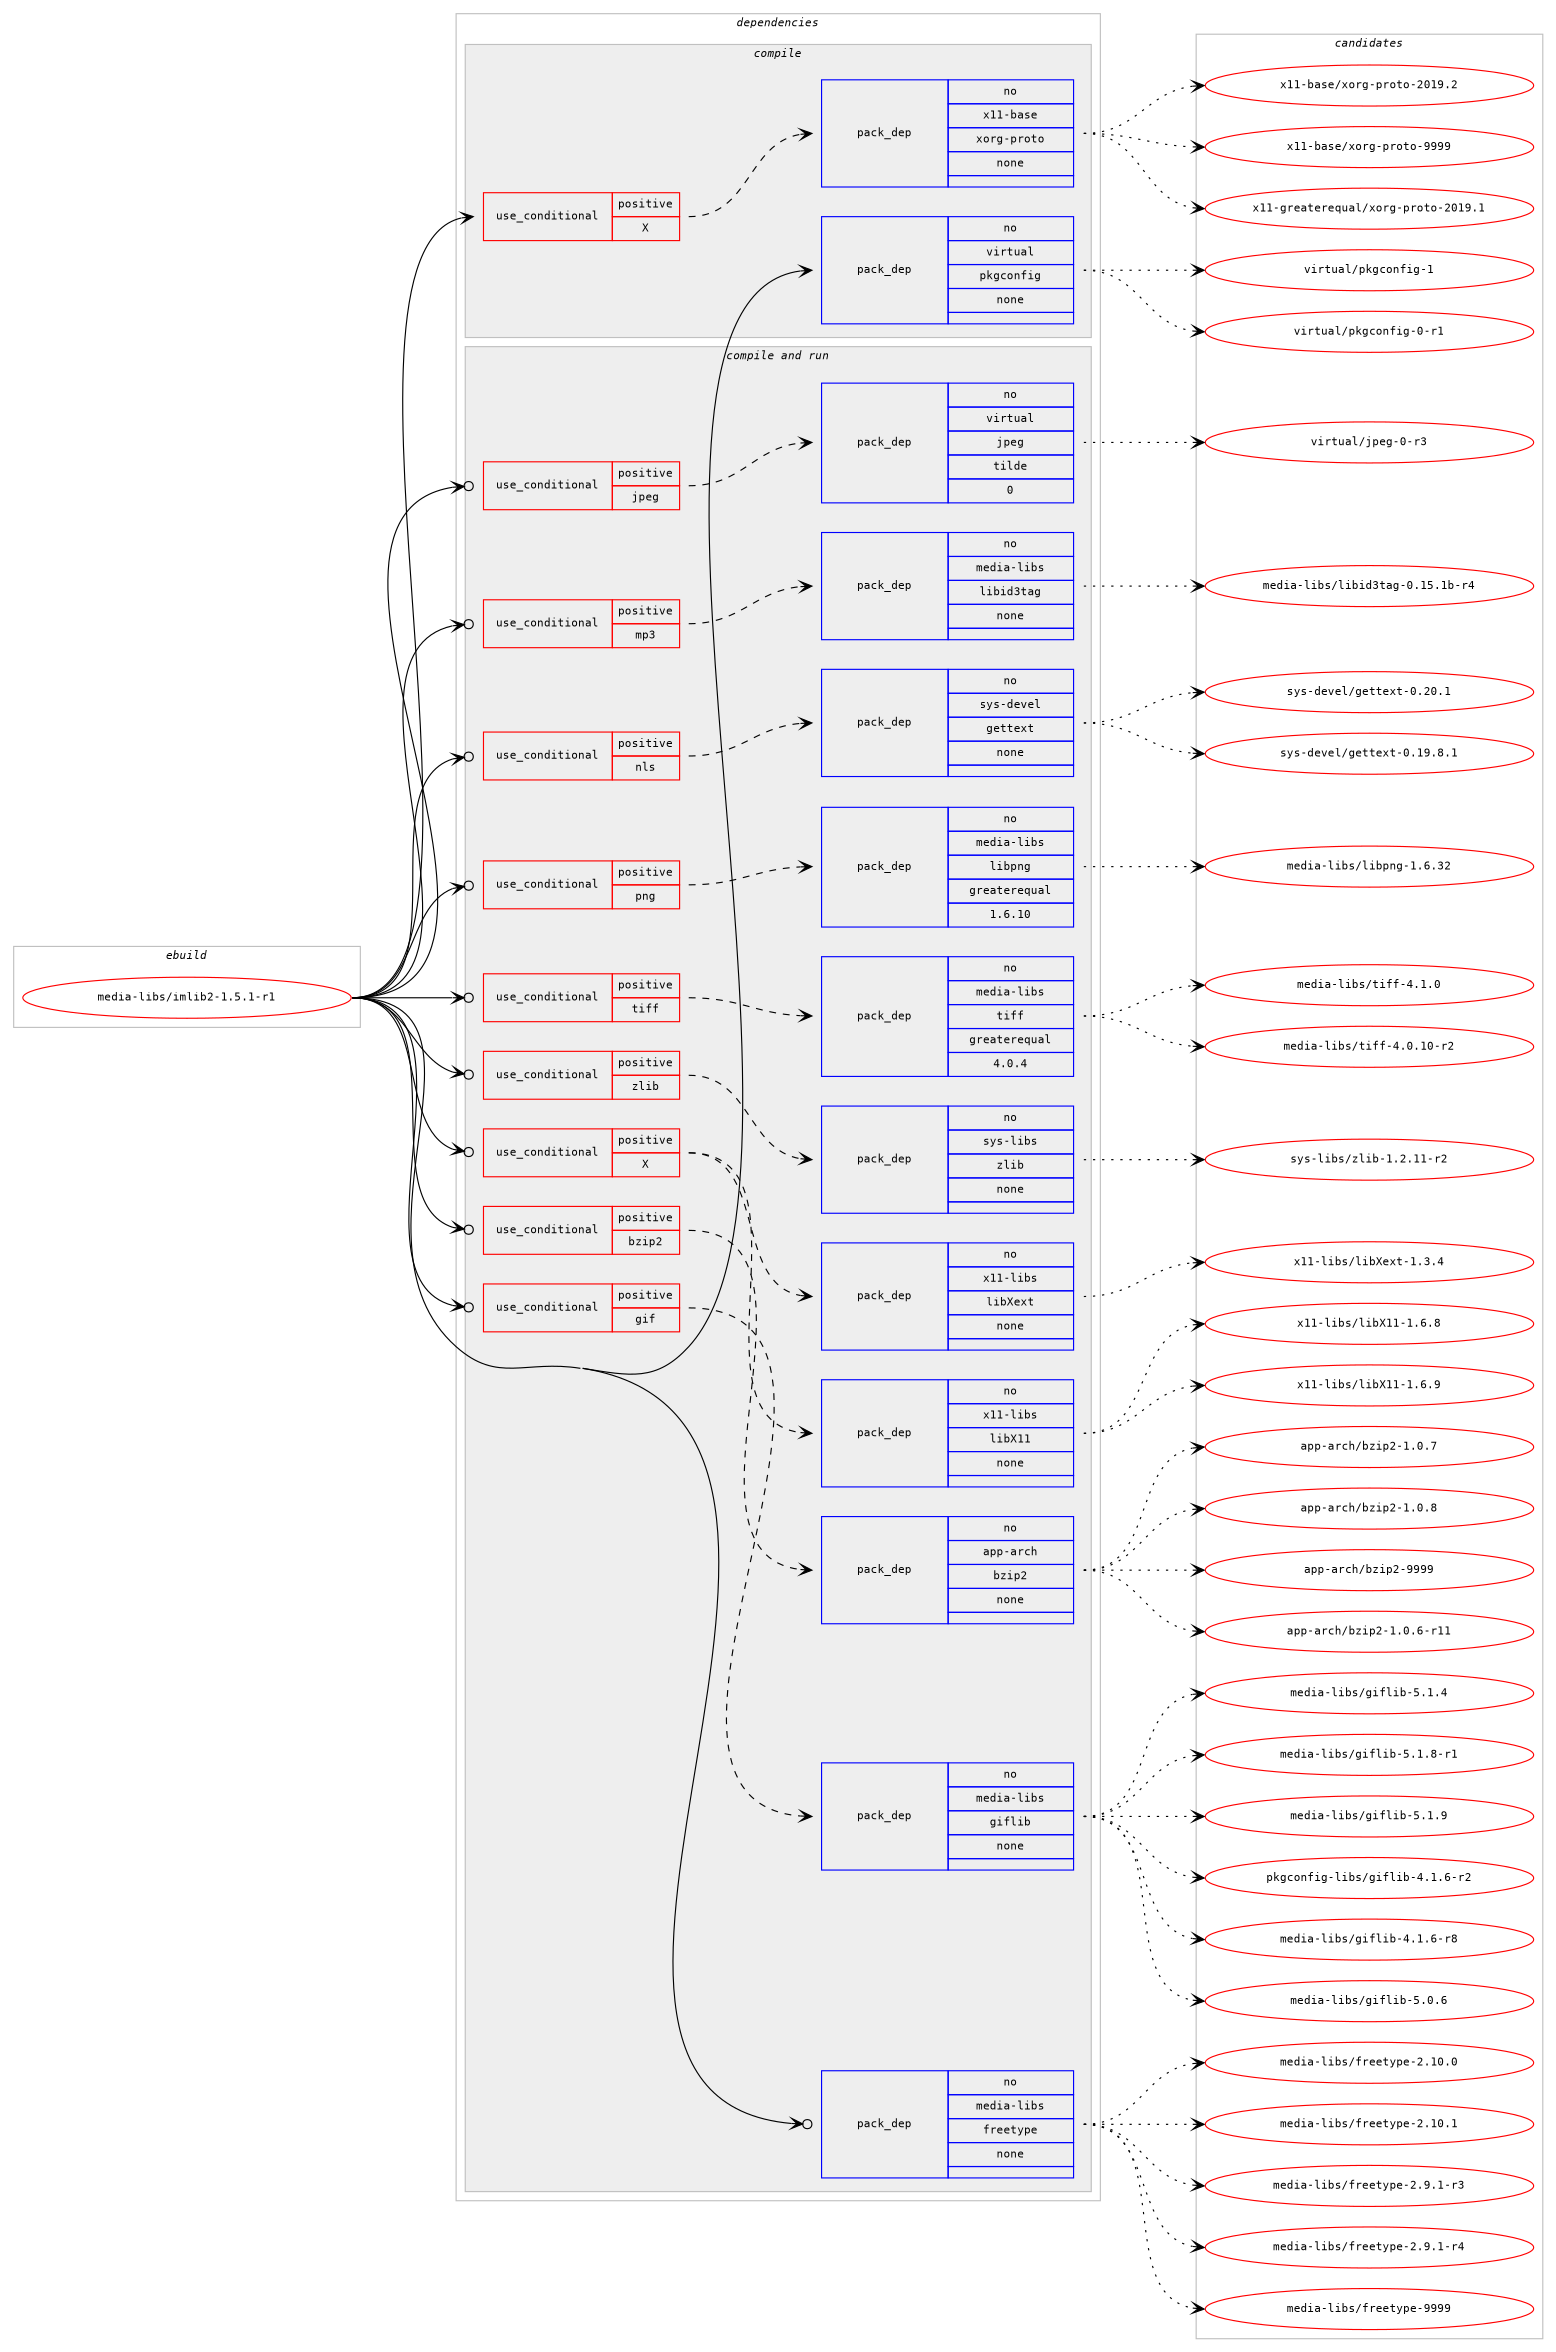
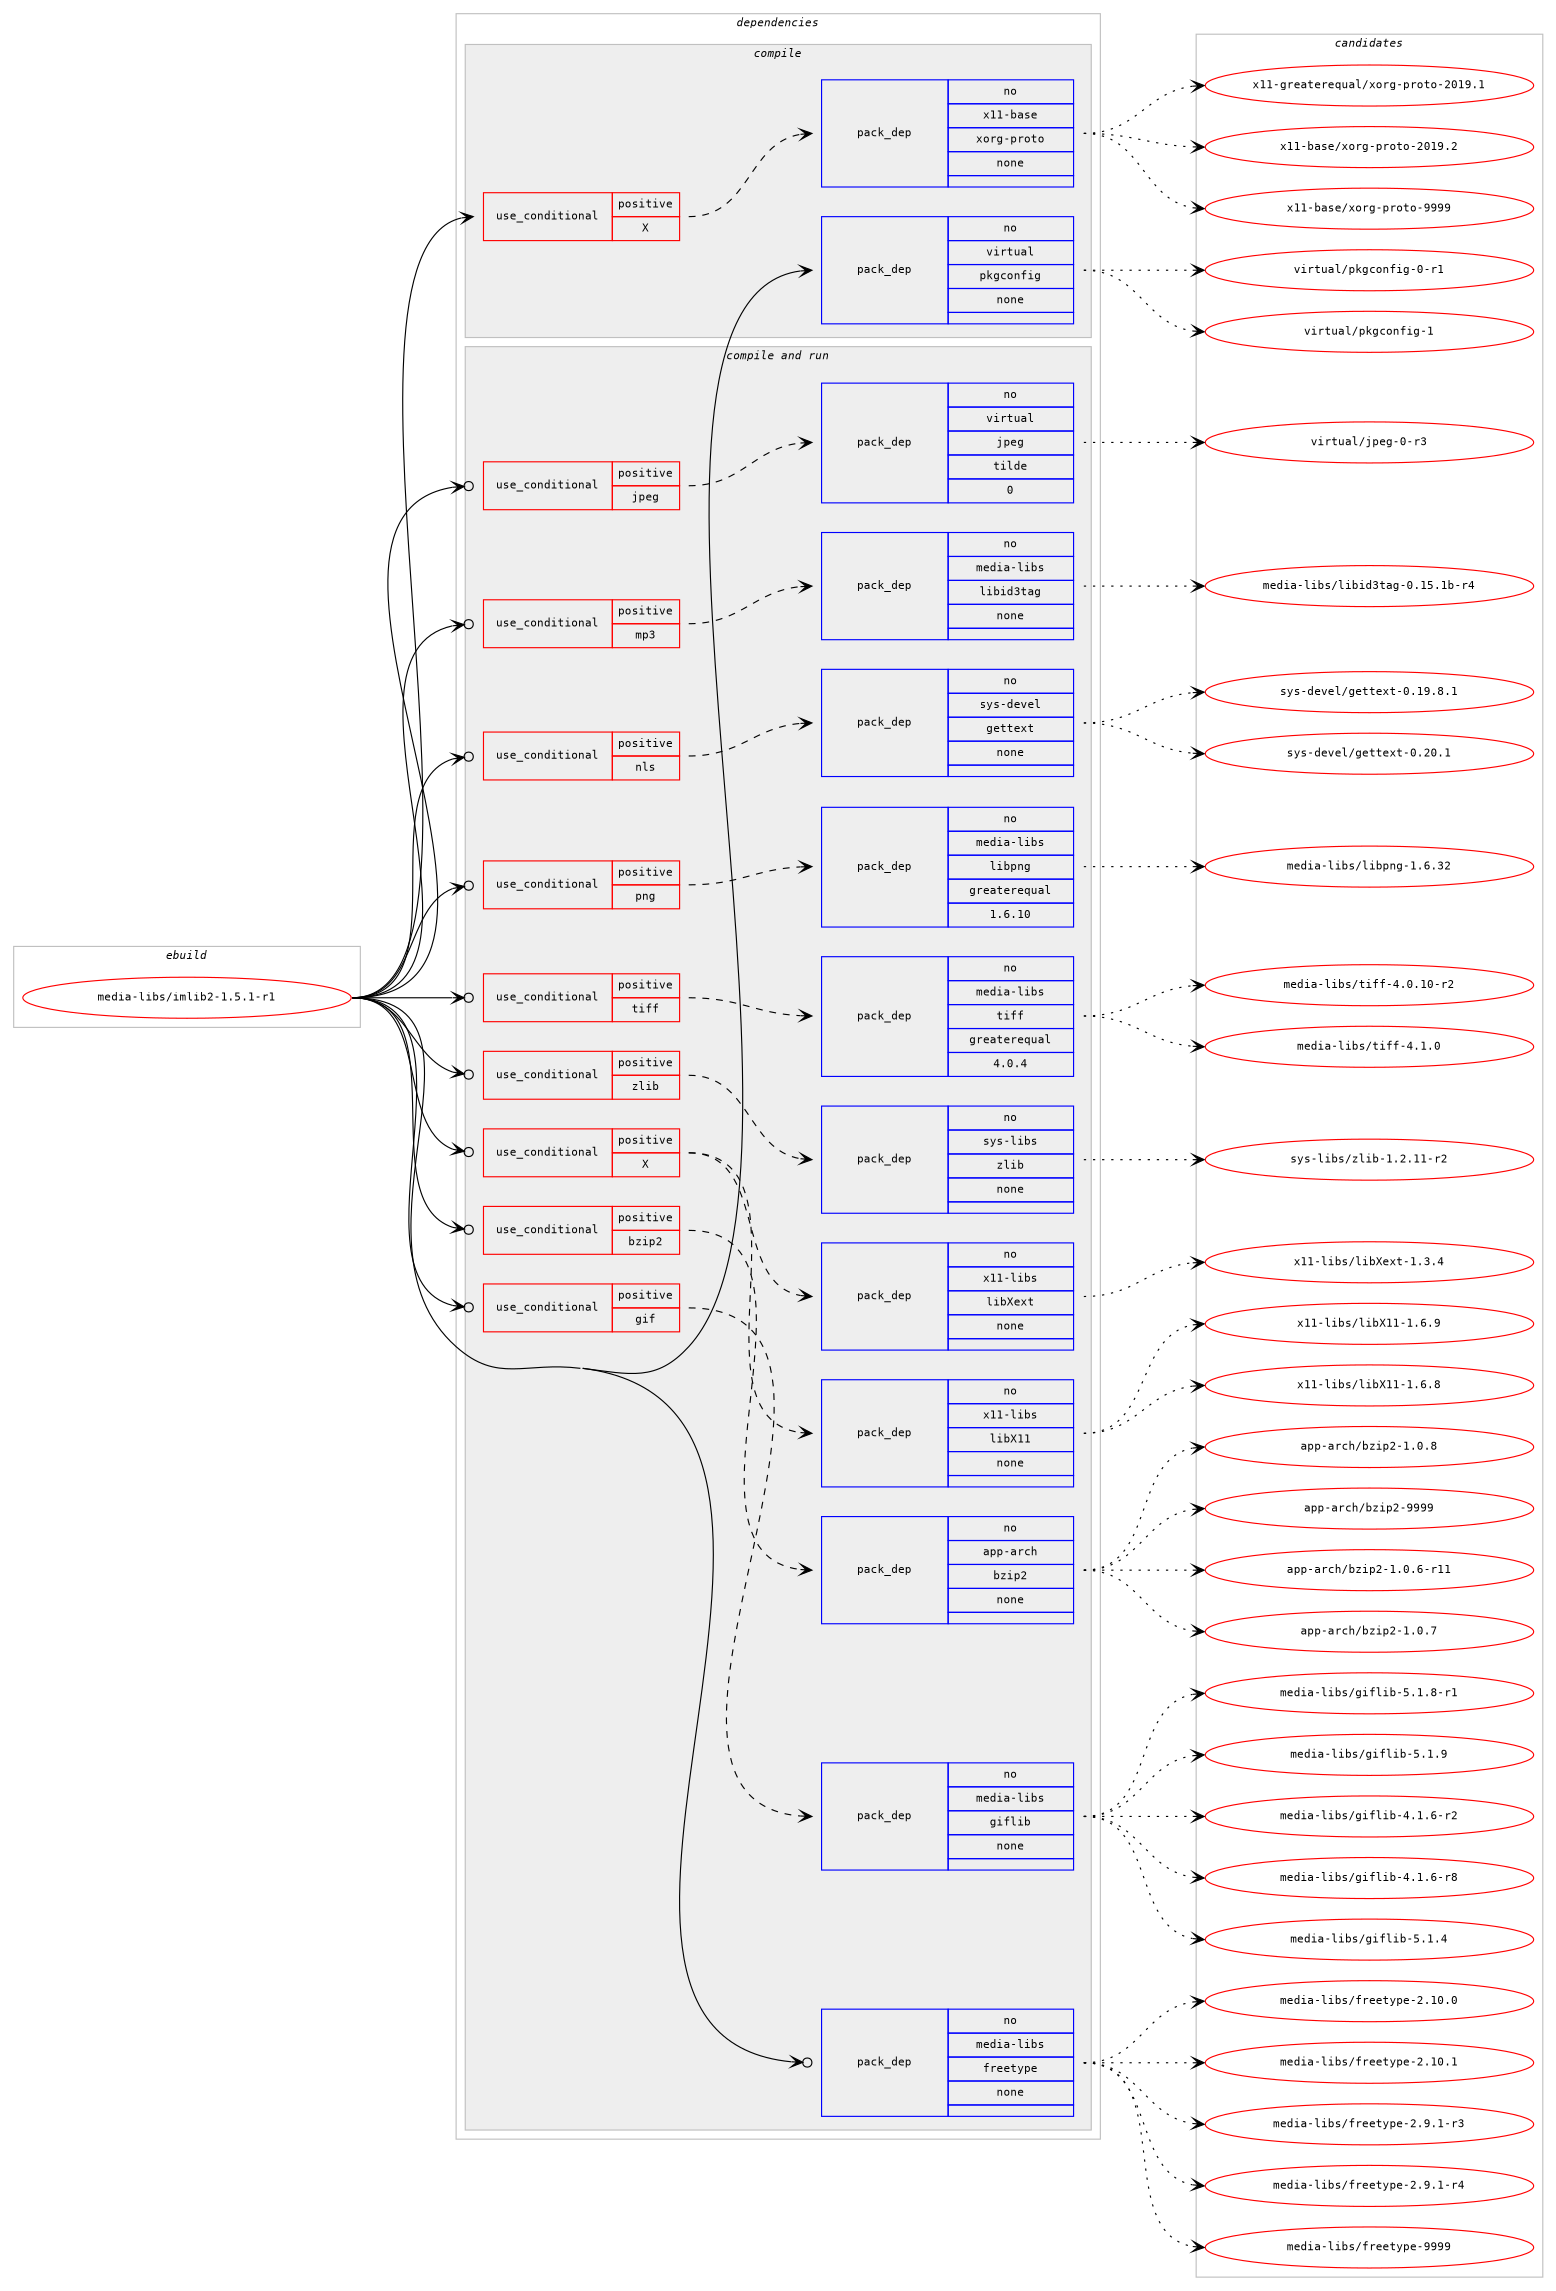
(1369, 1878) -> (1369, 1816)
(1369, 2001) -> none
